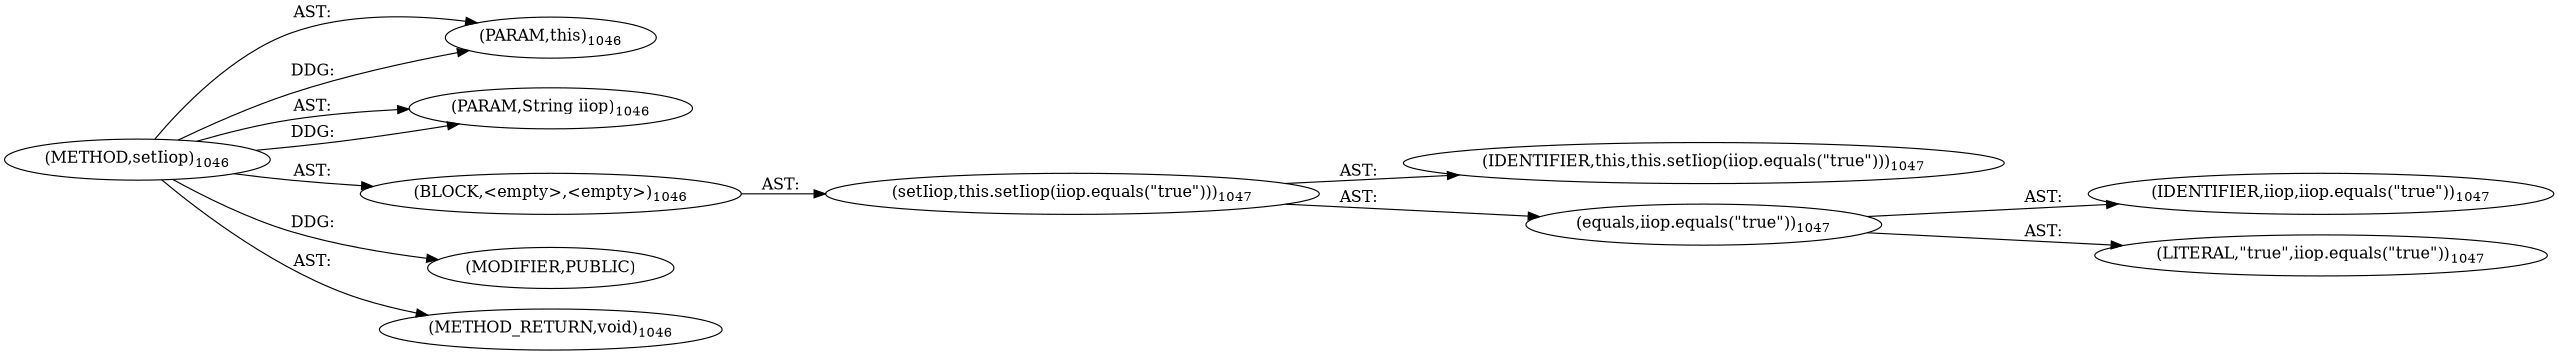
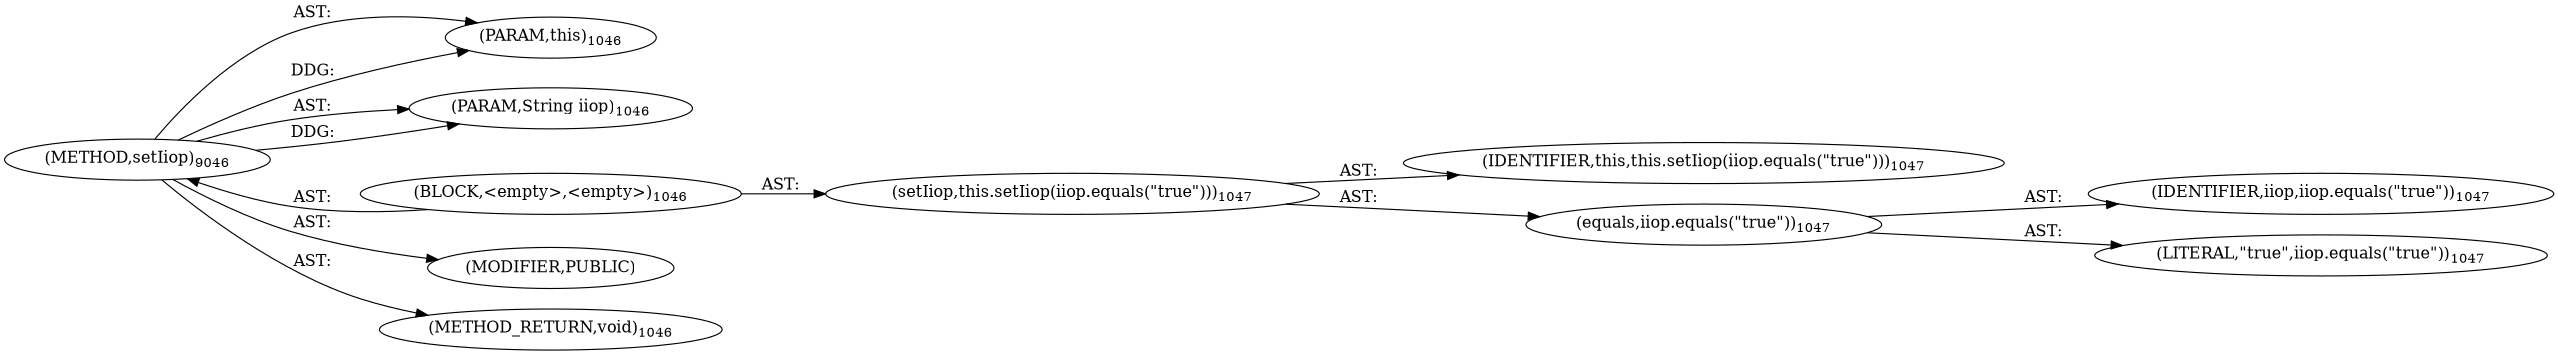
(213, 158) -> (213, 158)
(298, 181) -> (312, 209)
(315, 223) -> (315, 223)
